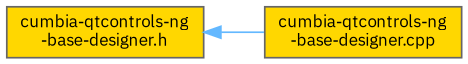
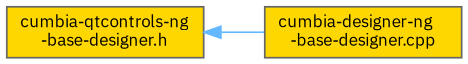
(363, 32) -> (363, 32)
